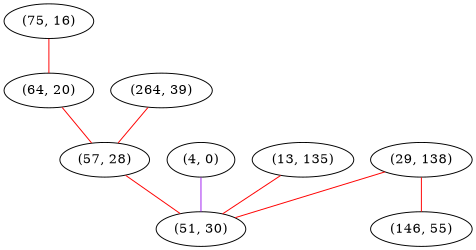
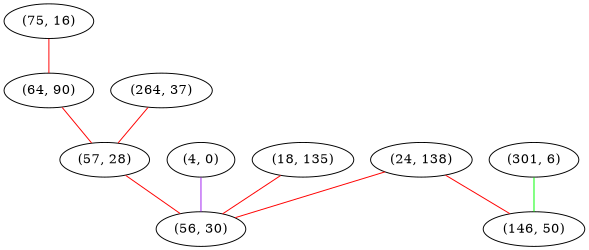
(49, 90) -> (49, 90)
(162, 90) -> (162, 90)
(303, 160) -> (303, 160)
(421, 160) -> (421, 160)
none -> (534, 160)
(201, 229) -> (201, 229)
(421, 229) -> (534, 229)
